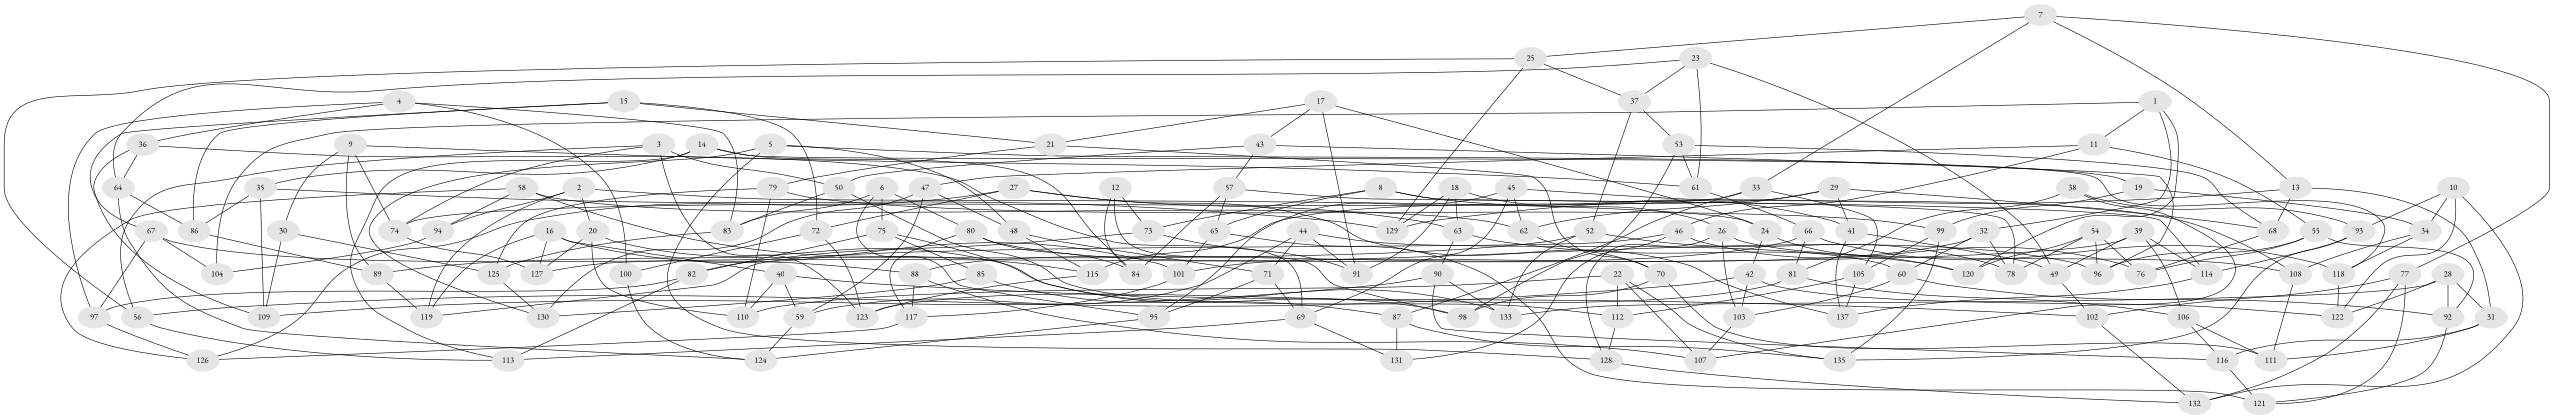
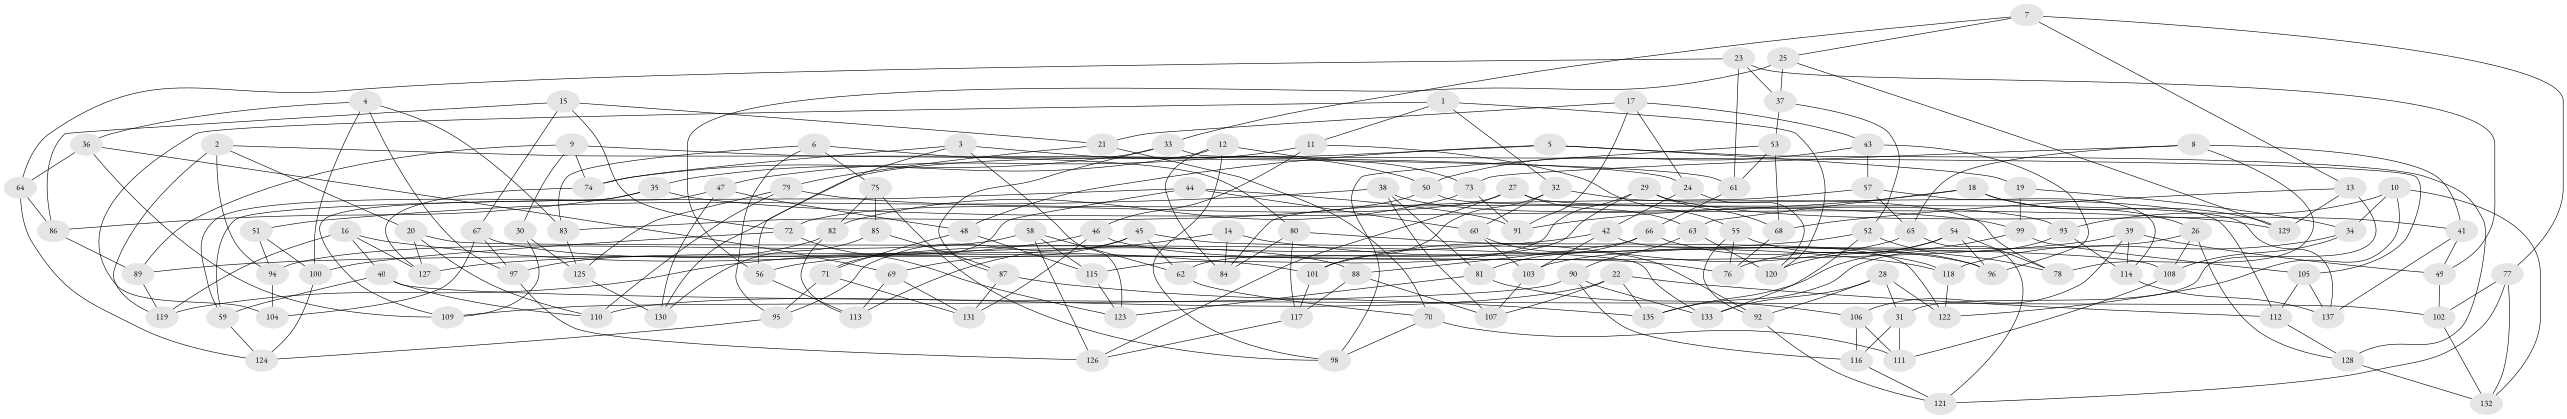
(473, 172) -> (1007, 171)
none -> (256, 231)
(1284, 296) -> (892, 294)
